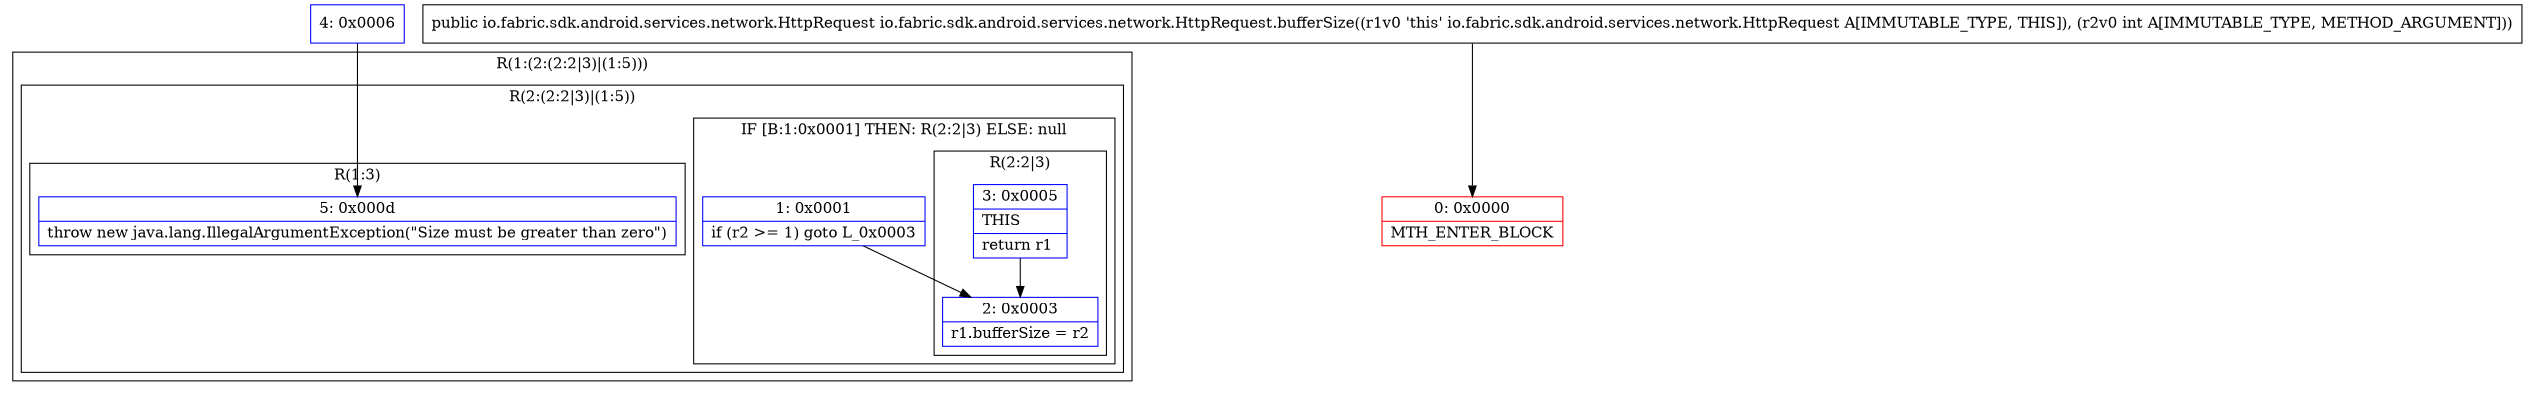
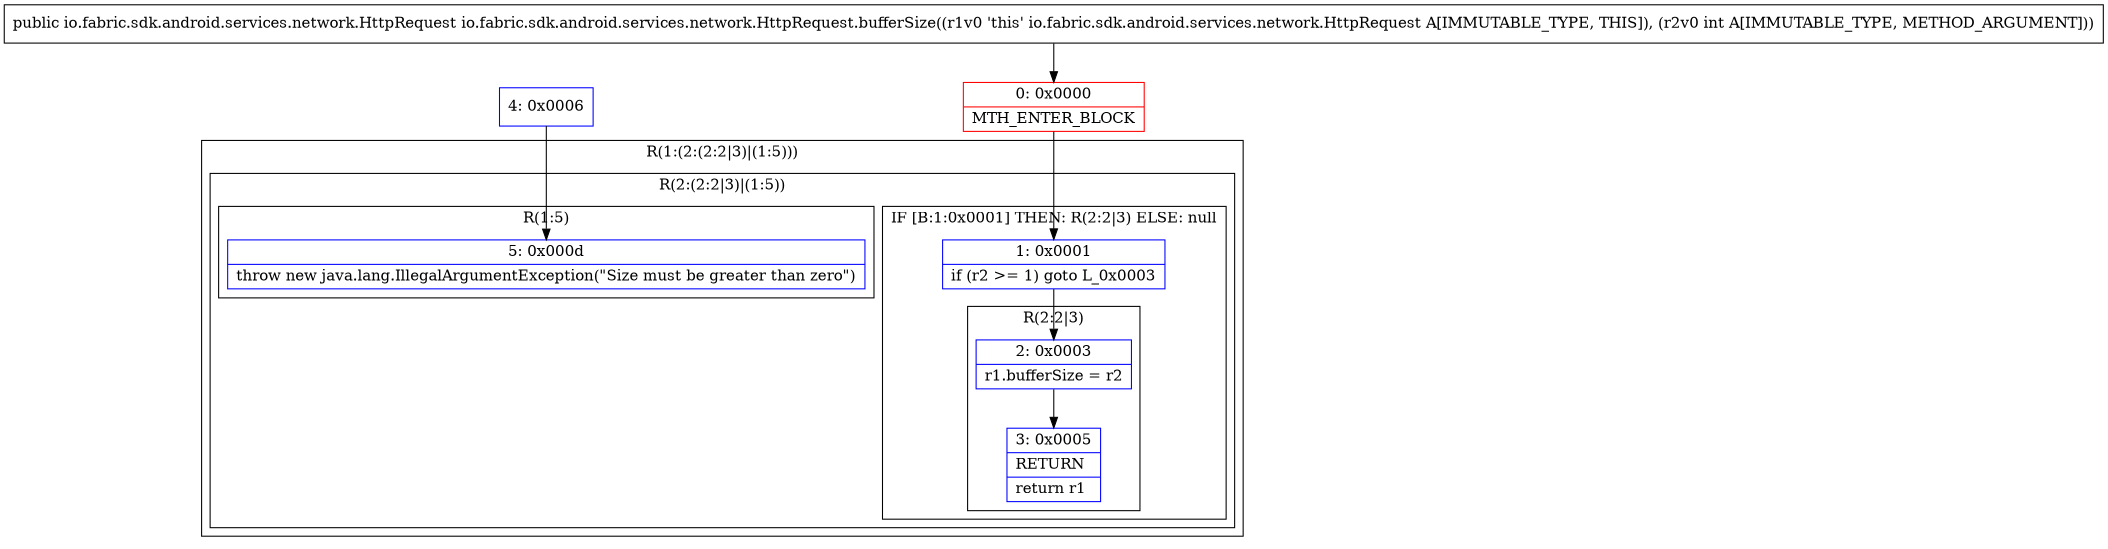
(357, 176) -> (546, 219)
none -> (1054, 180)
(1002, 221) -> (1050, 464)
(1020, 272) -> (1054, 403)
